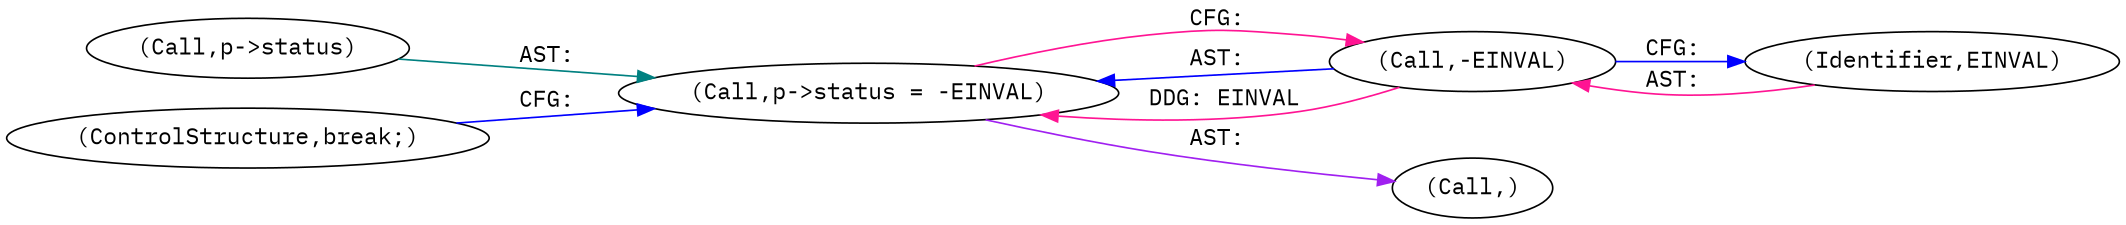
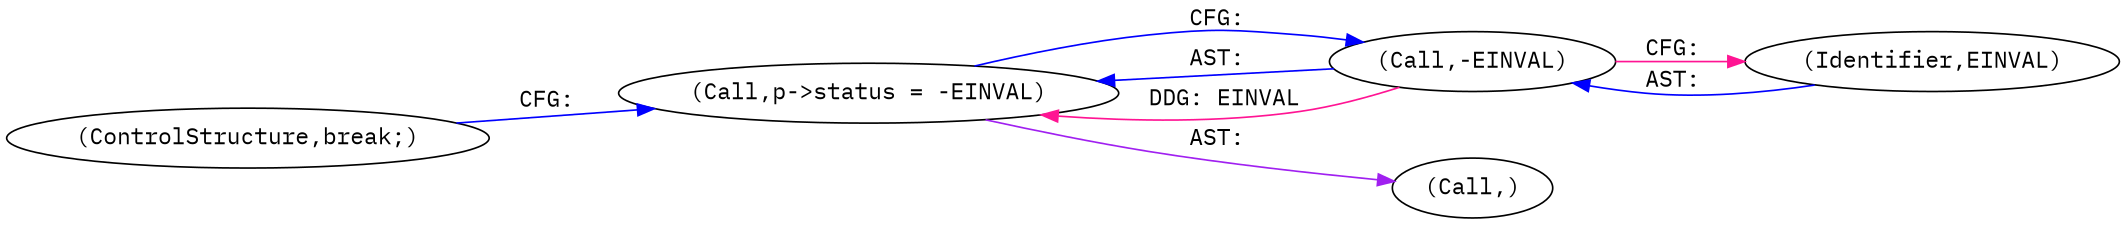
(1159, 34) -> (1159, 34)
(248, 48) -> none
(1672, 62) -> (1672, 62)
(1702, 95) -> (1702, 95)
